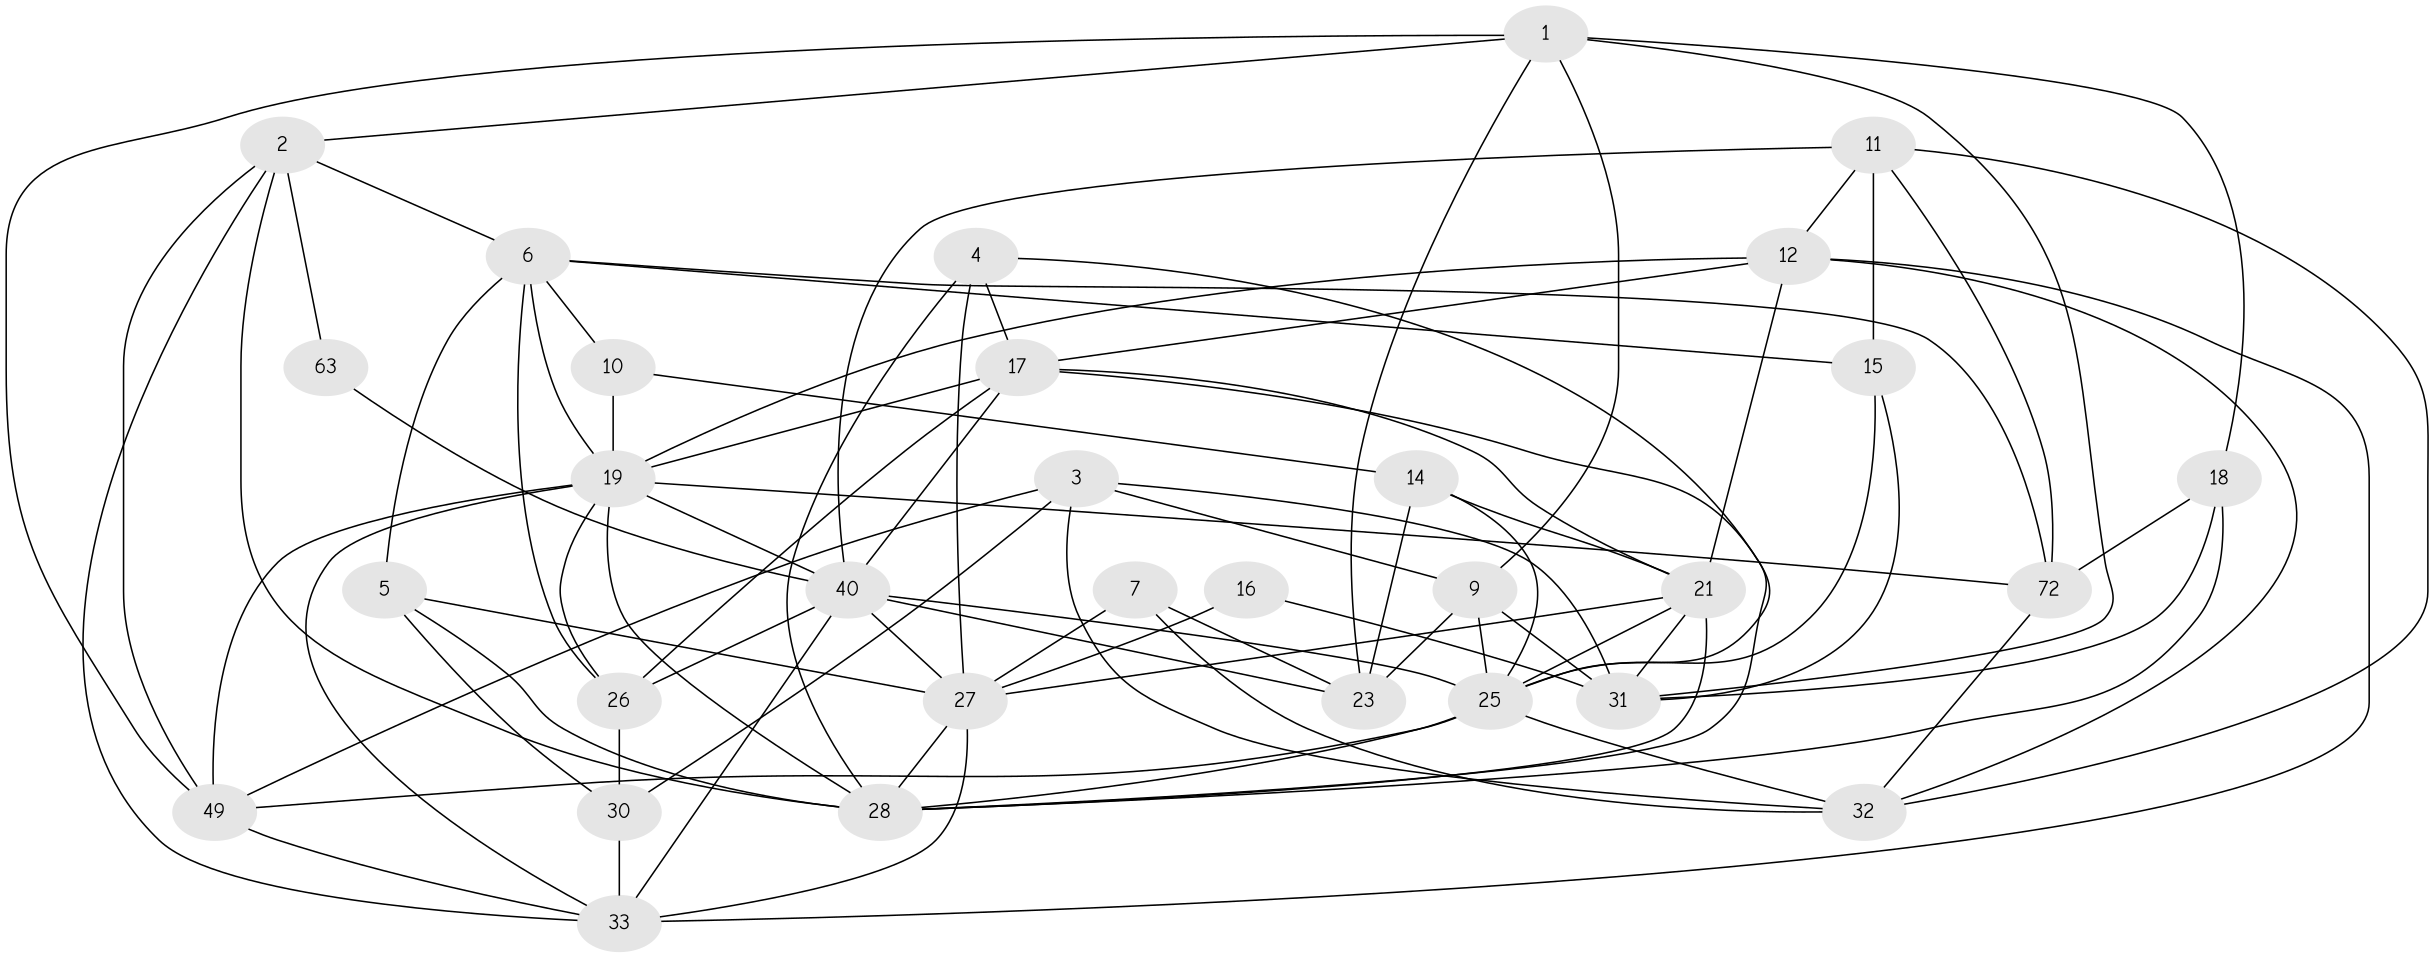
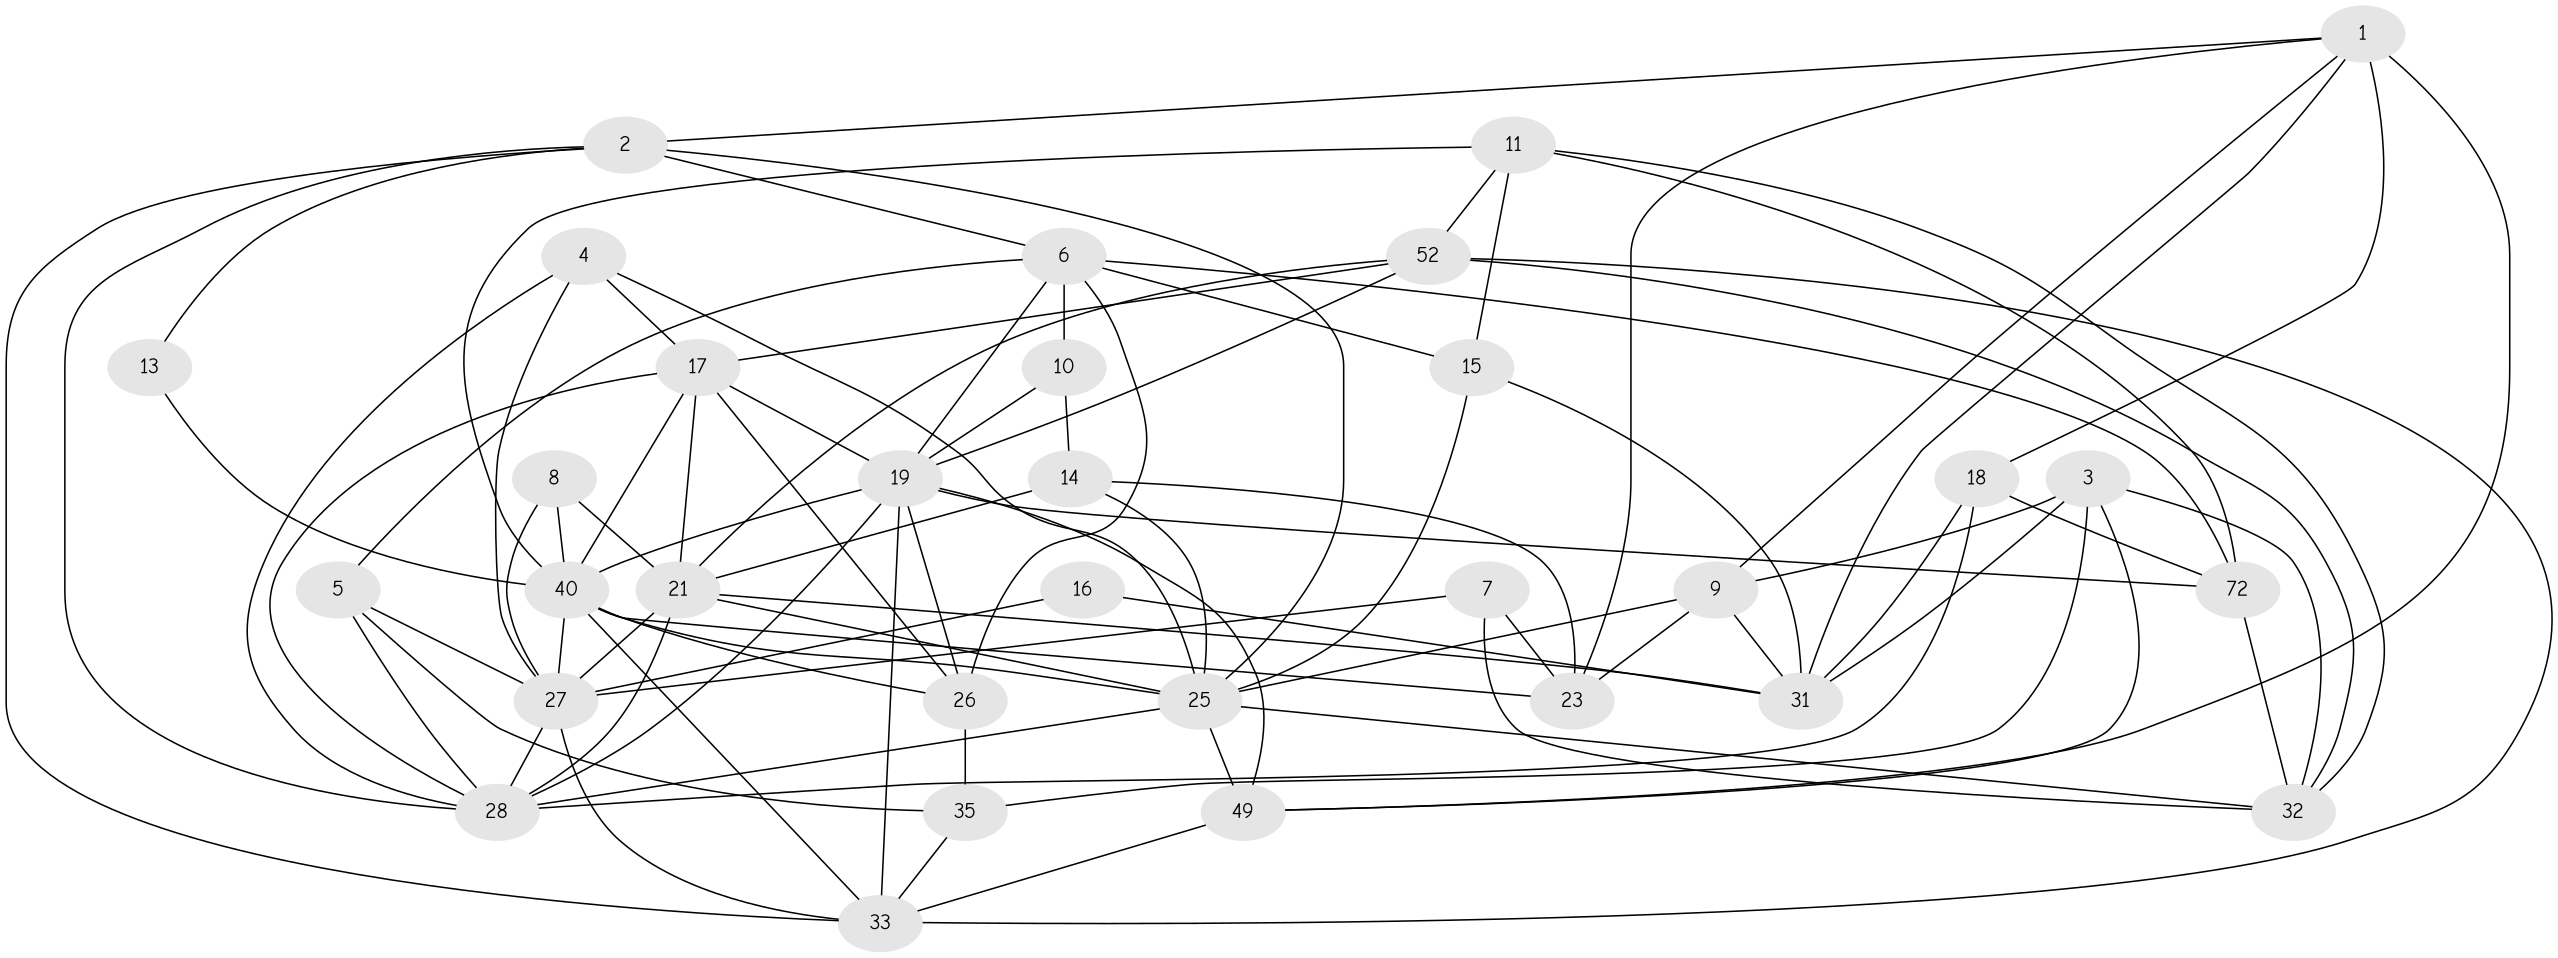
(1788, 256) -> (1429, 256)
(326, 368) -> (150, 368)
(124, 478) -> (1200, 251)
none -> (554, 479)
(619, 812) -> (965, 812)
